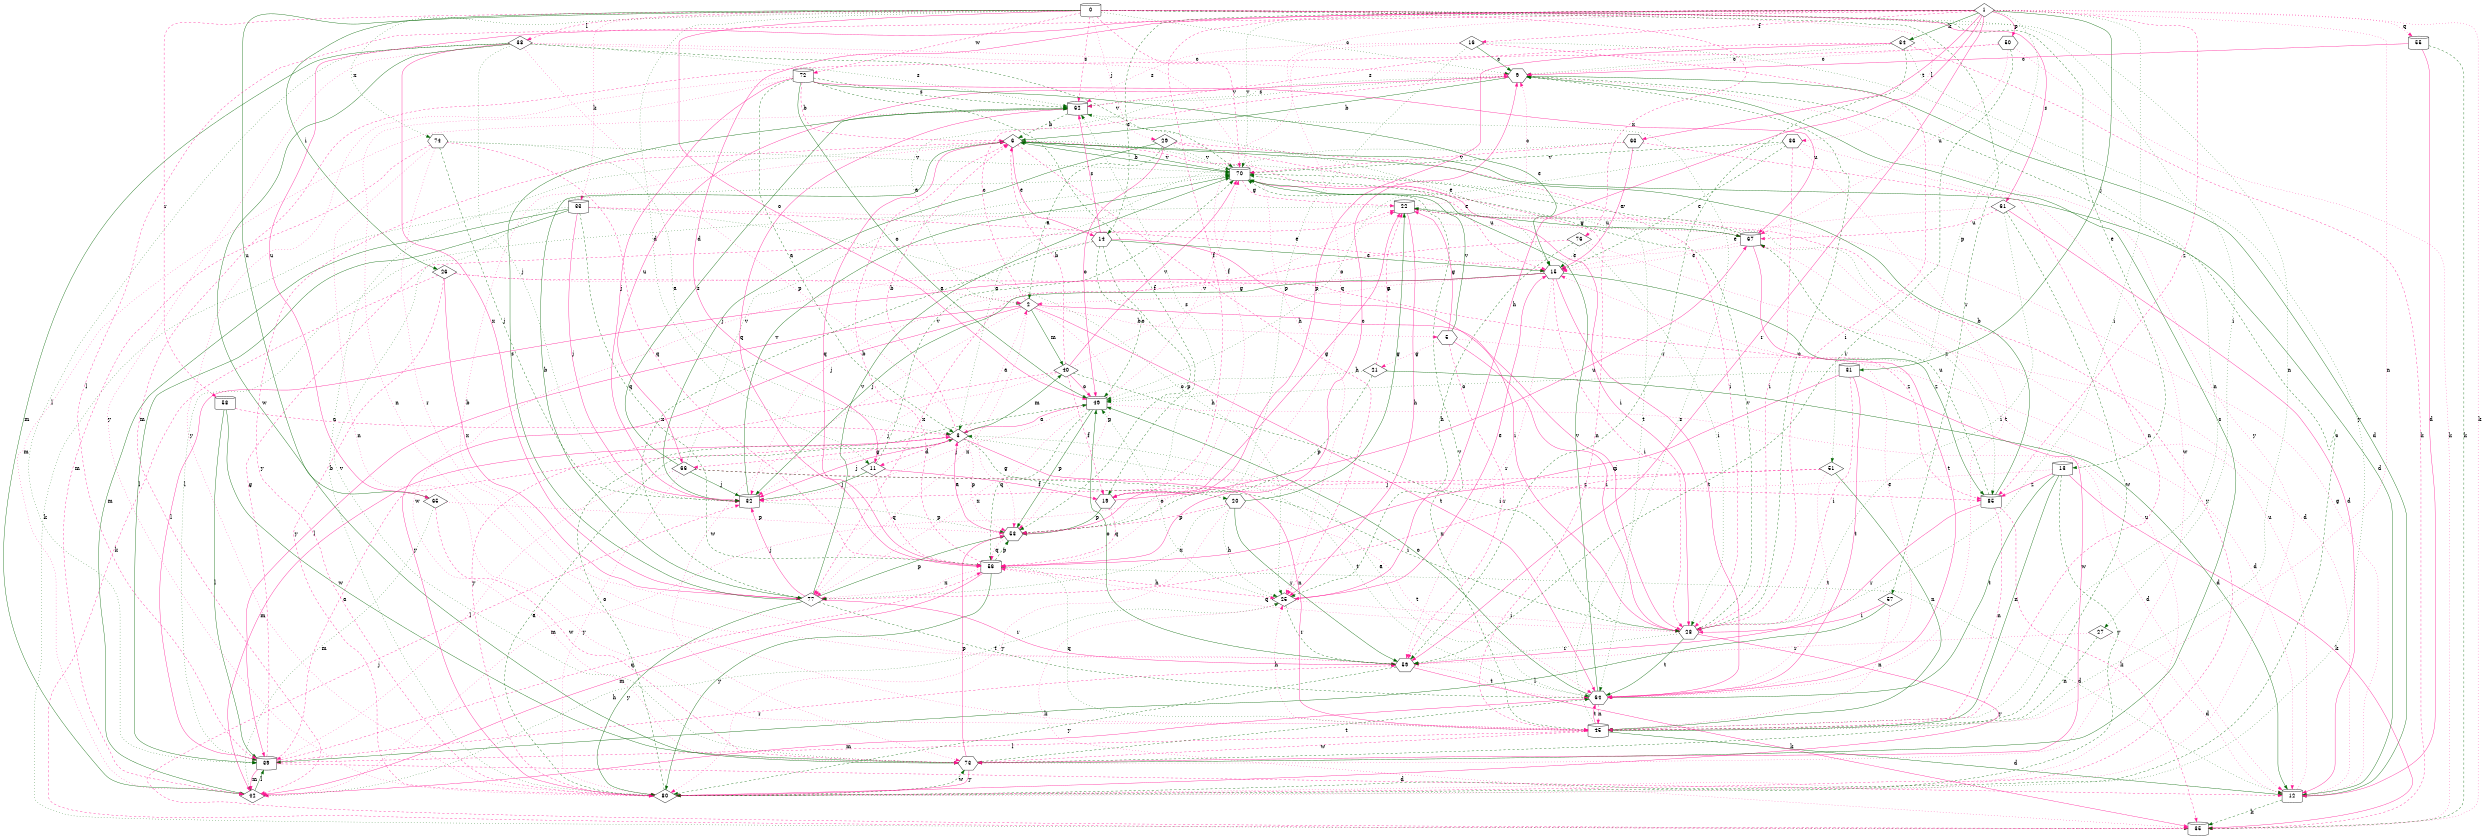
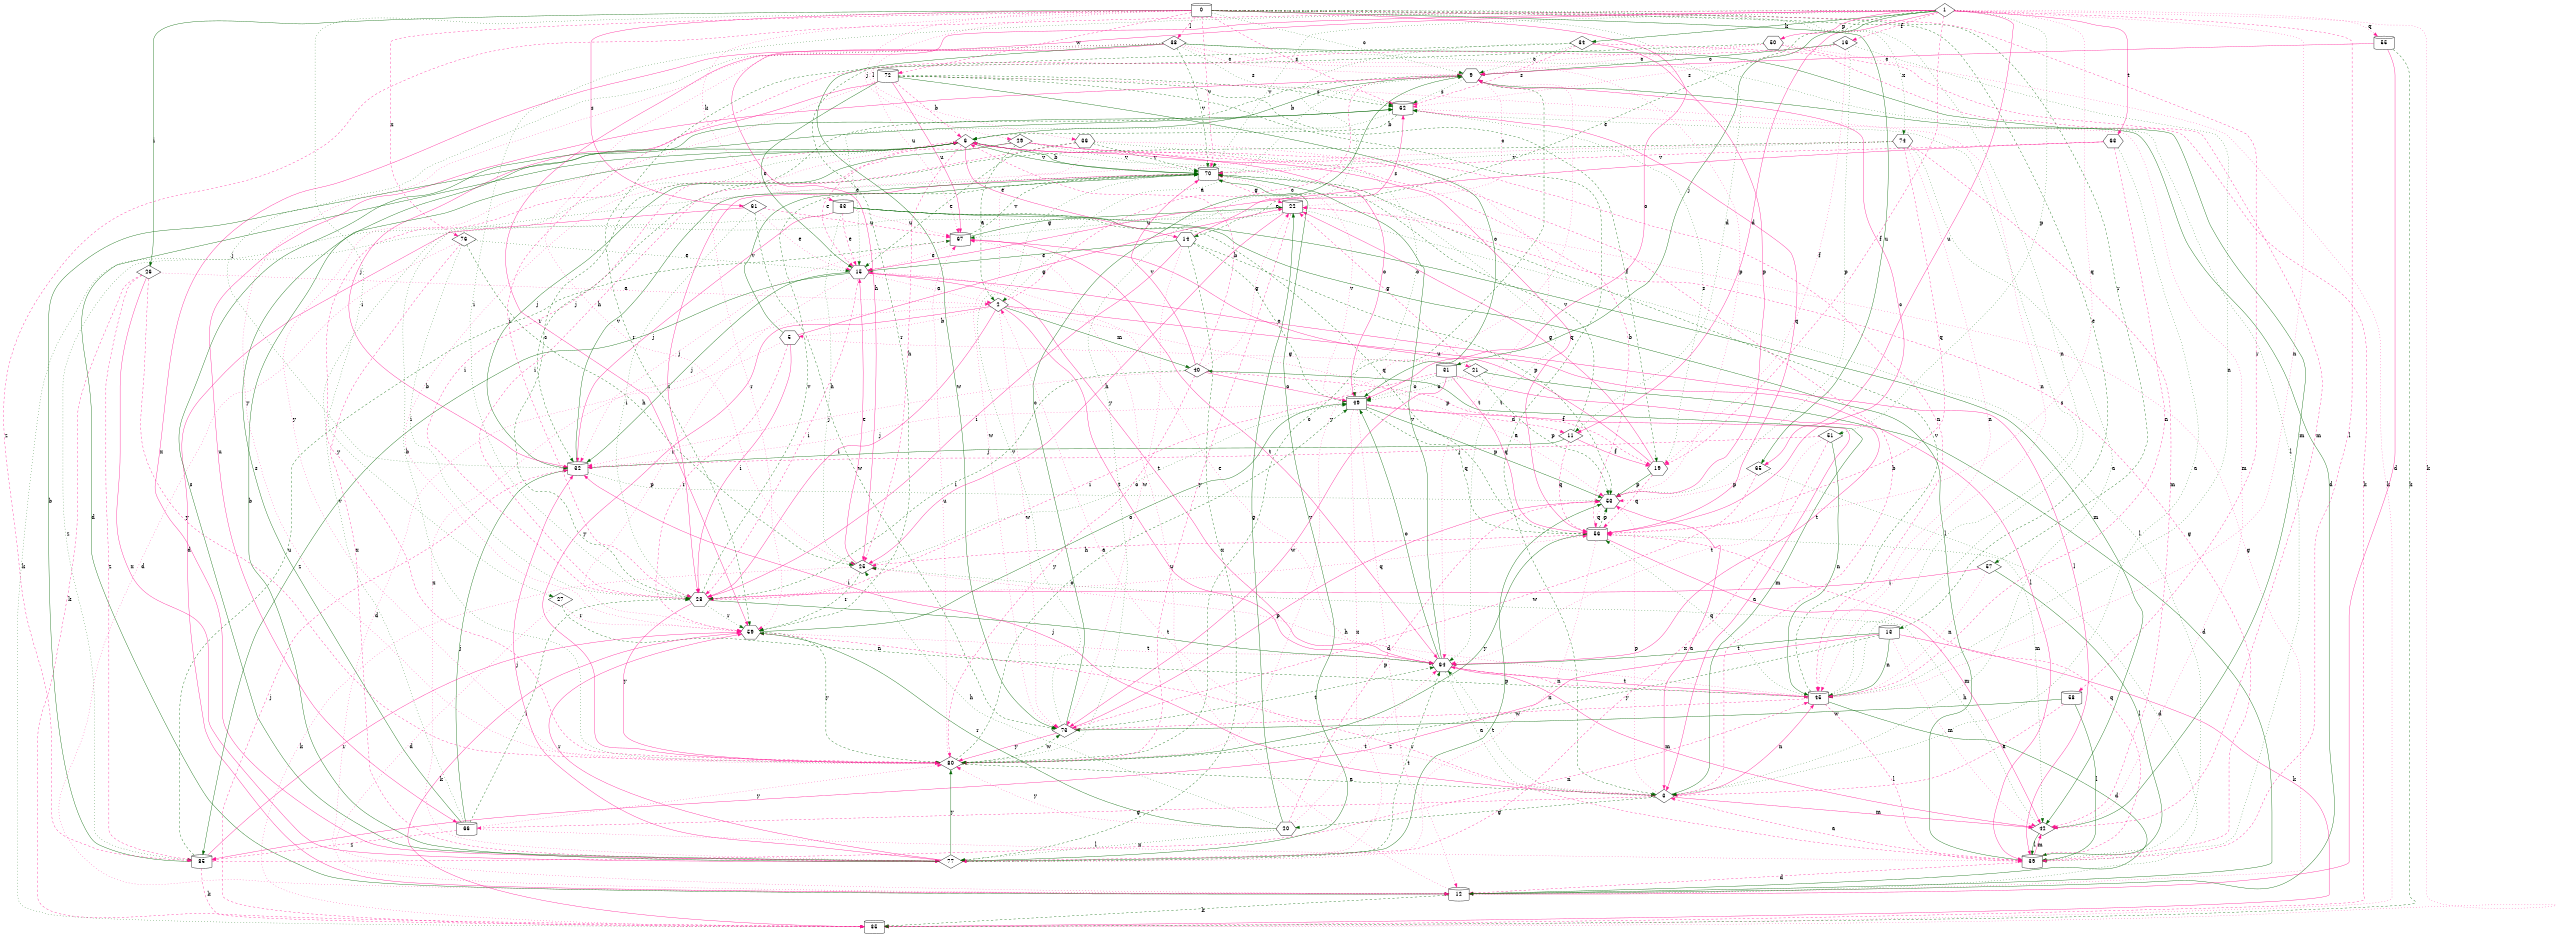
(918, 452) -> (1474, 417)
(684, 469) -> (467, 829)
(968, 763) -> (1065, 731)
